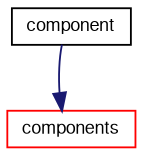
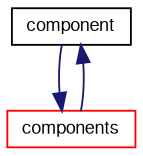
none -> (84, 87)
